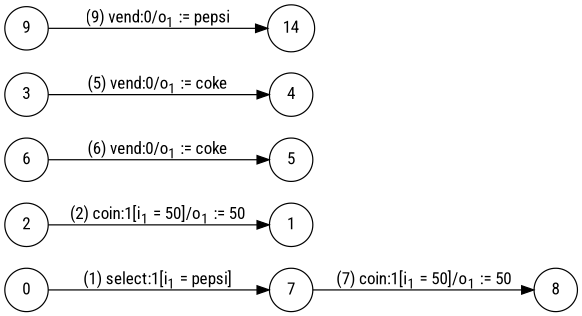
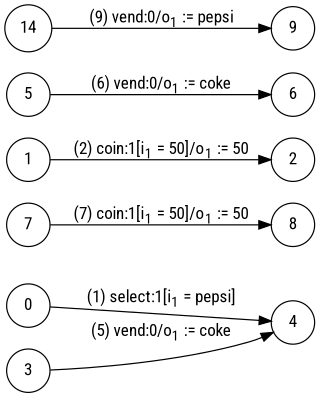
(152, 28) -> (155, 28)
(153, 160) -> (154, 95)
(153, 225) -> (154, 160)
(153, 290) -> (155, 314)
